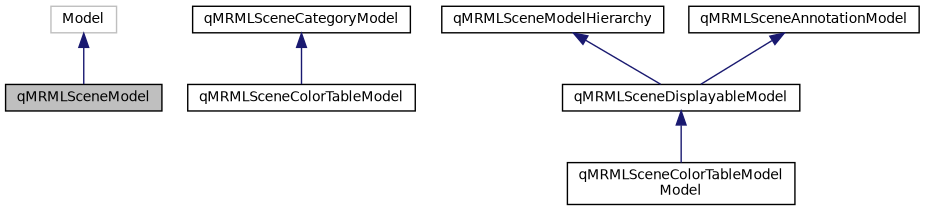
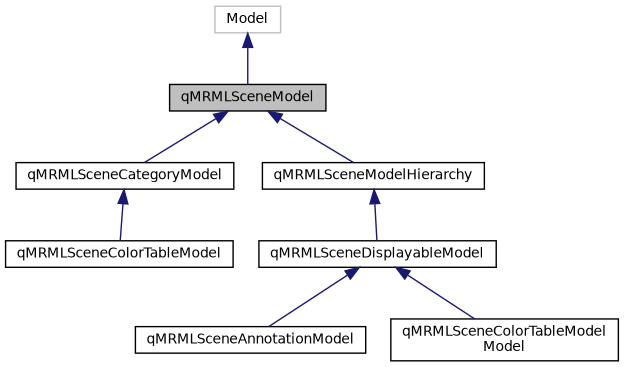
(736, 62) -> (308, 301)
none -> (317, 140)
none -> (180, 141)
